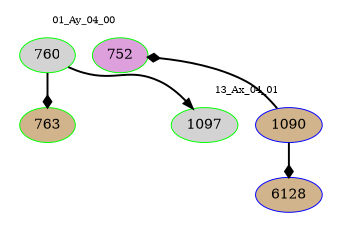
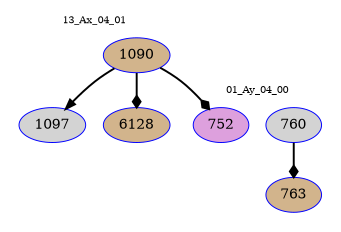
(48, 55) -> (294, 125)
(120, 55) -> (221, 125)
(130, 75) -> (92, 84)
(48, 125) -> (294, 195)
(205, 125) -> (52, 125)
